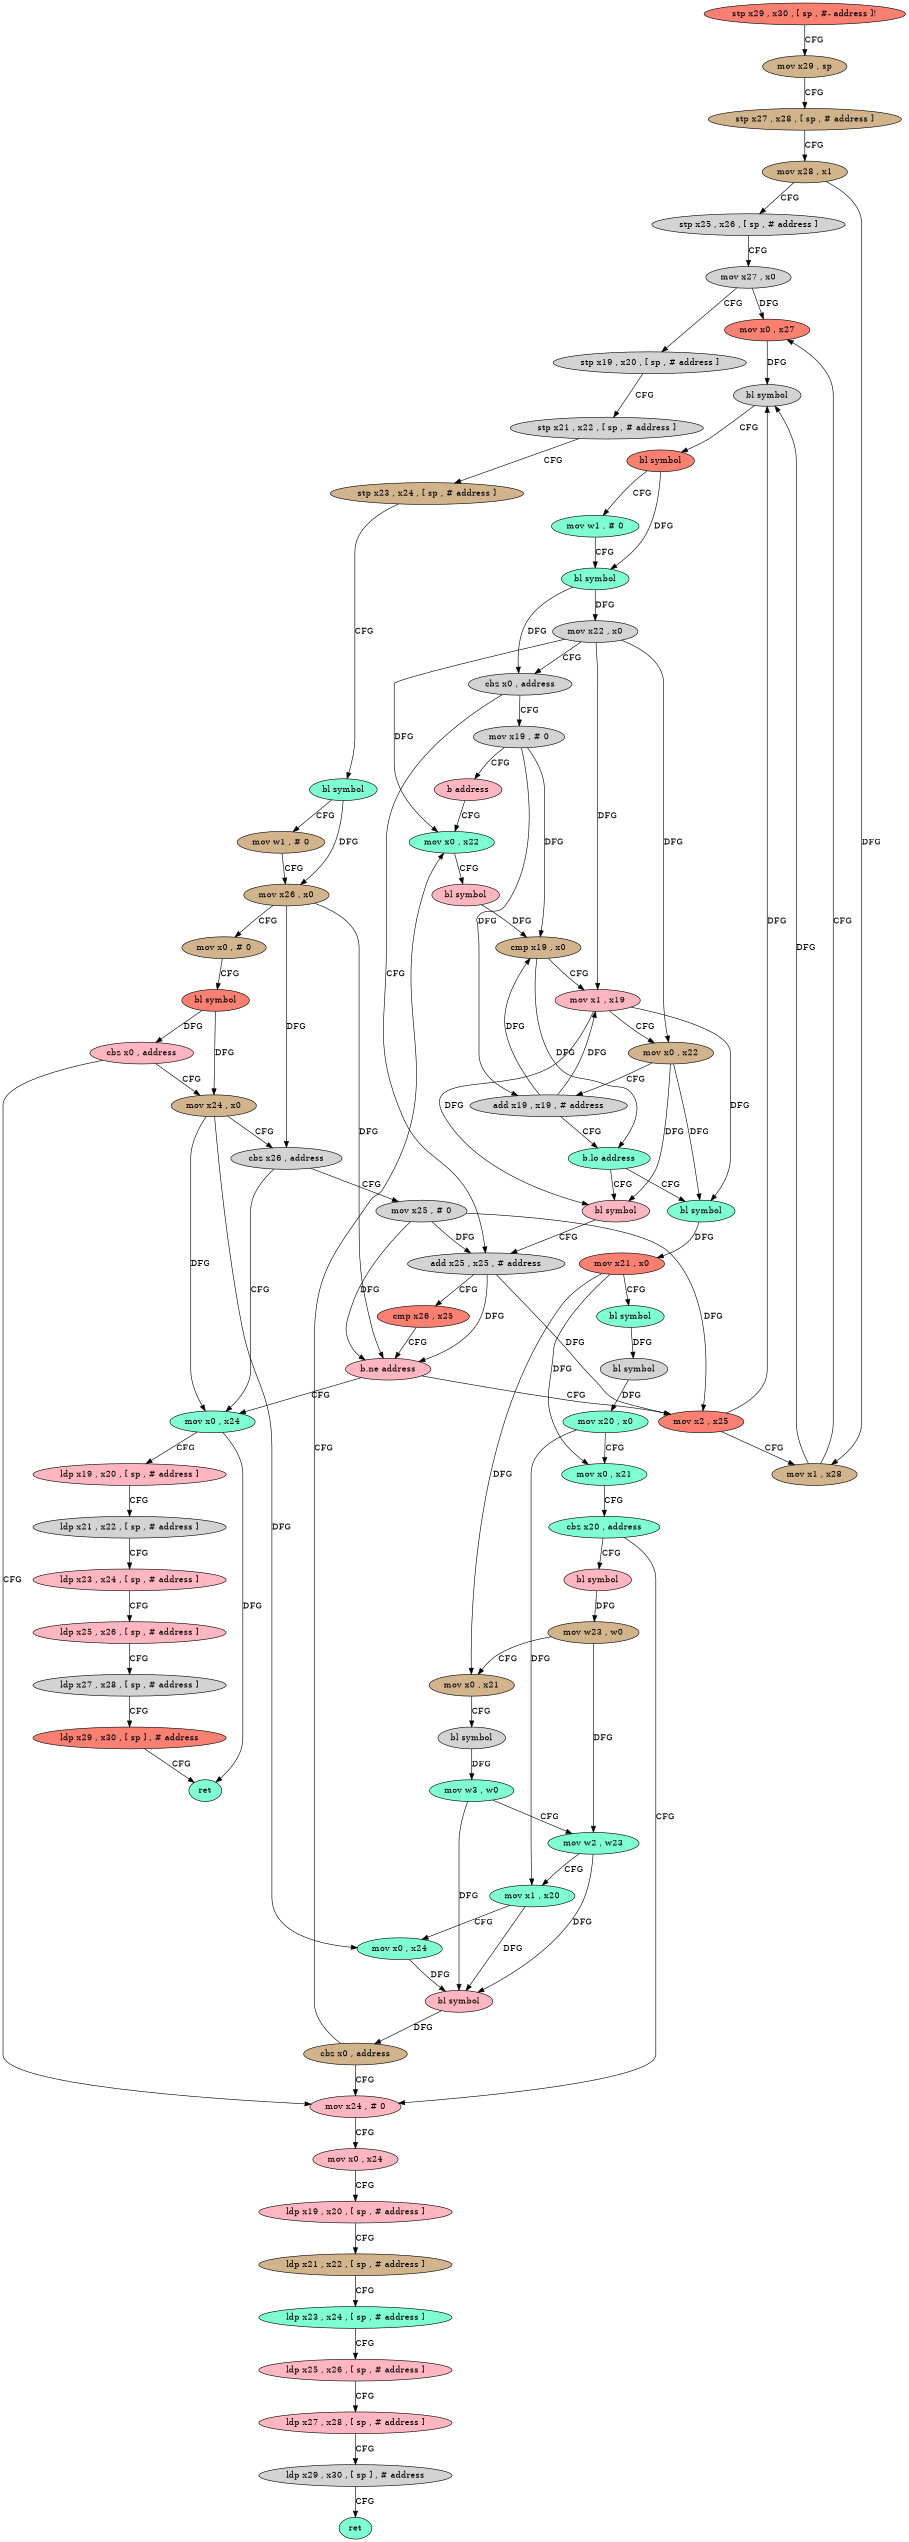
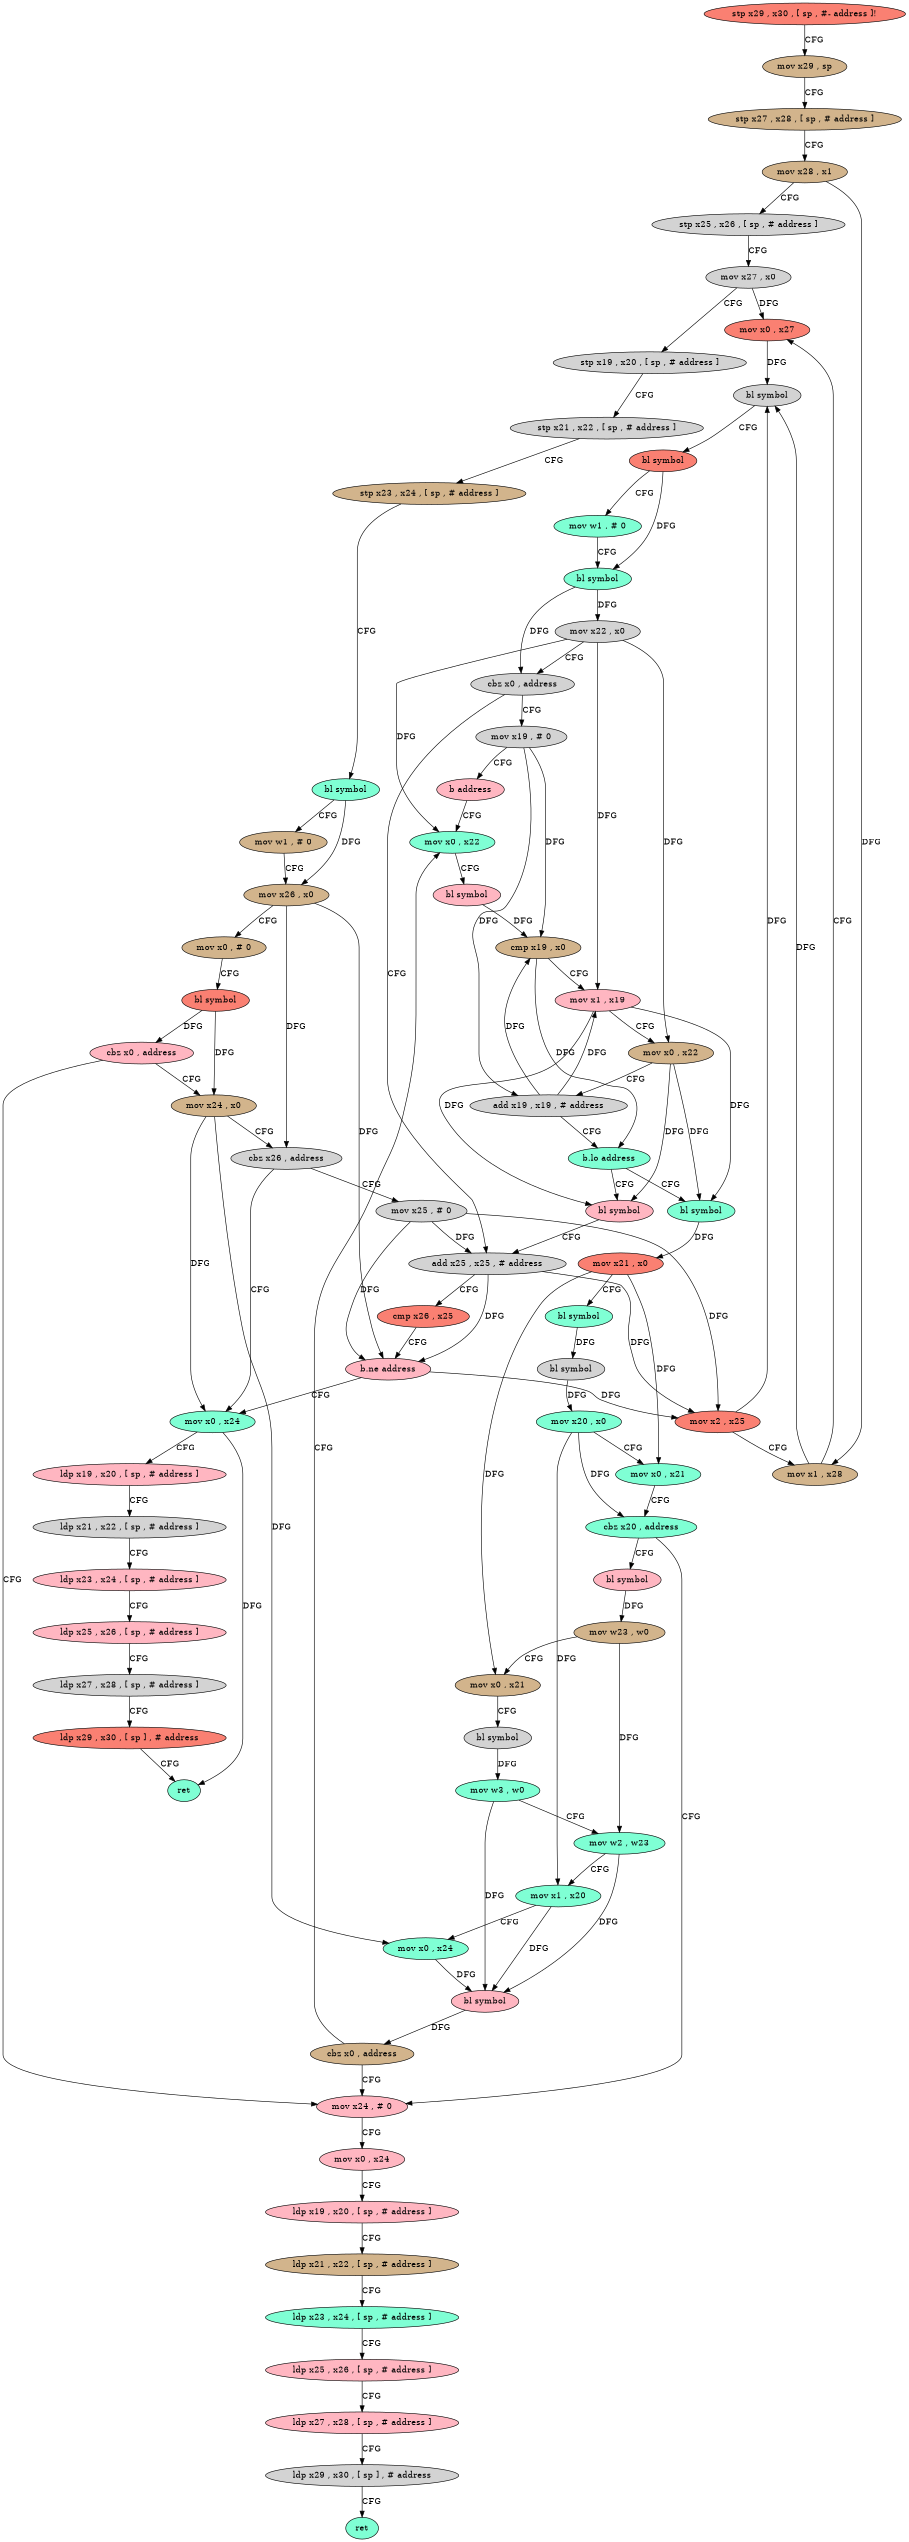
(576, 1396) -> (611, 1396)
none -> (587, 1479)
